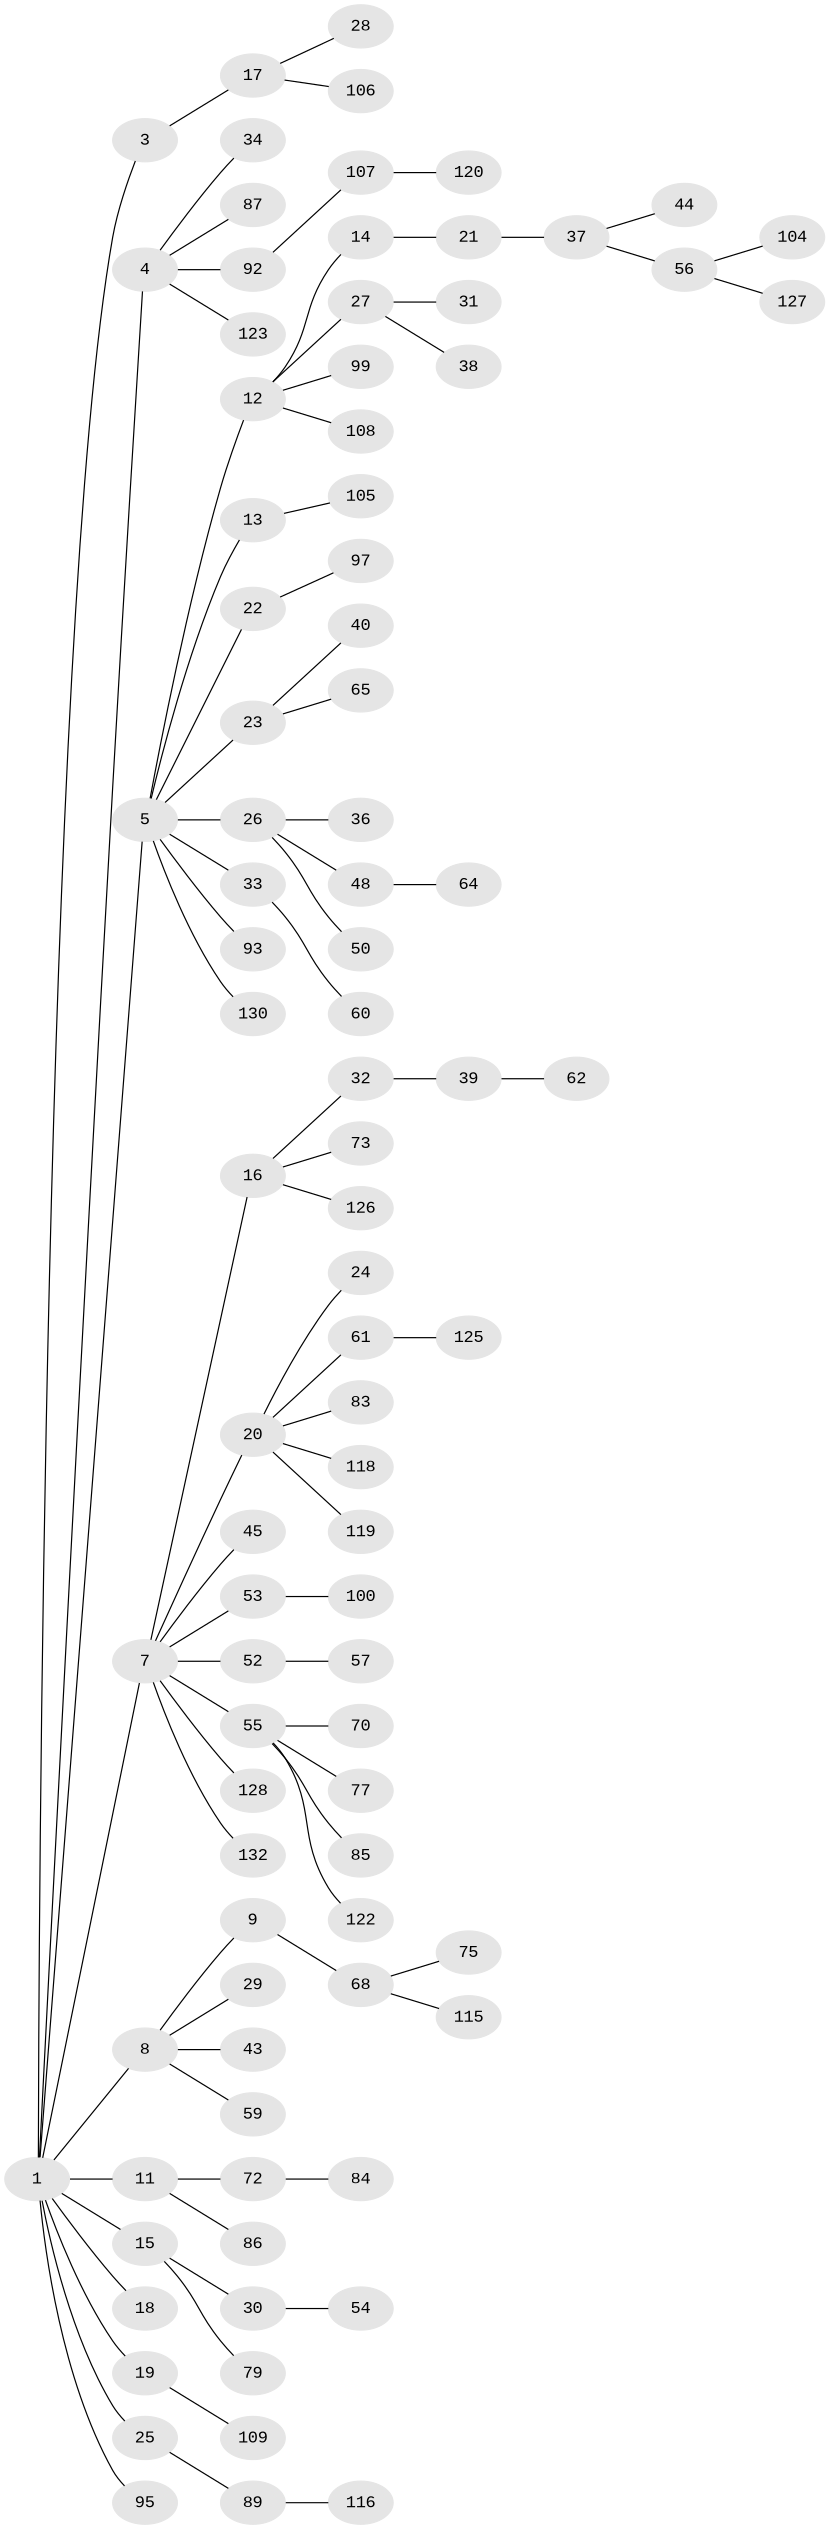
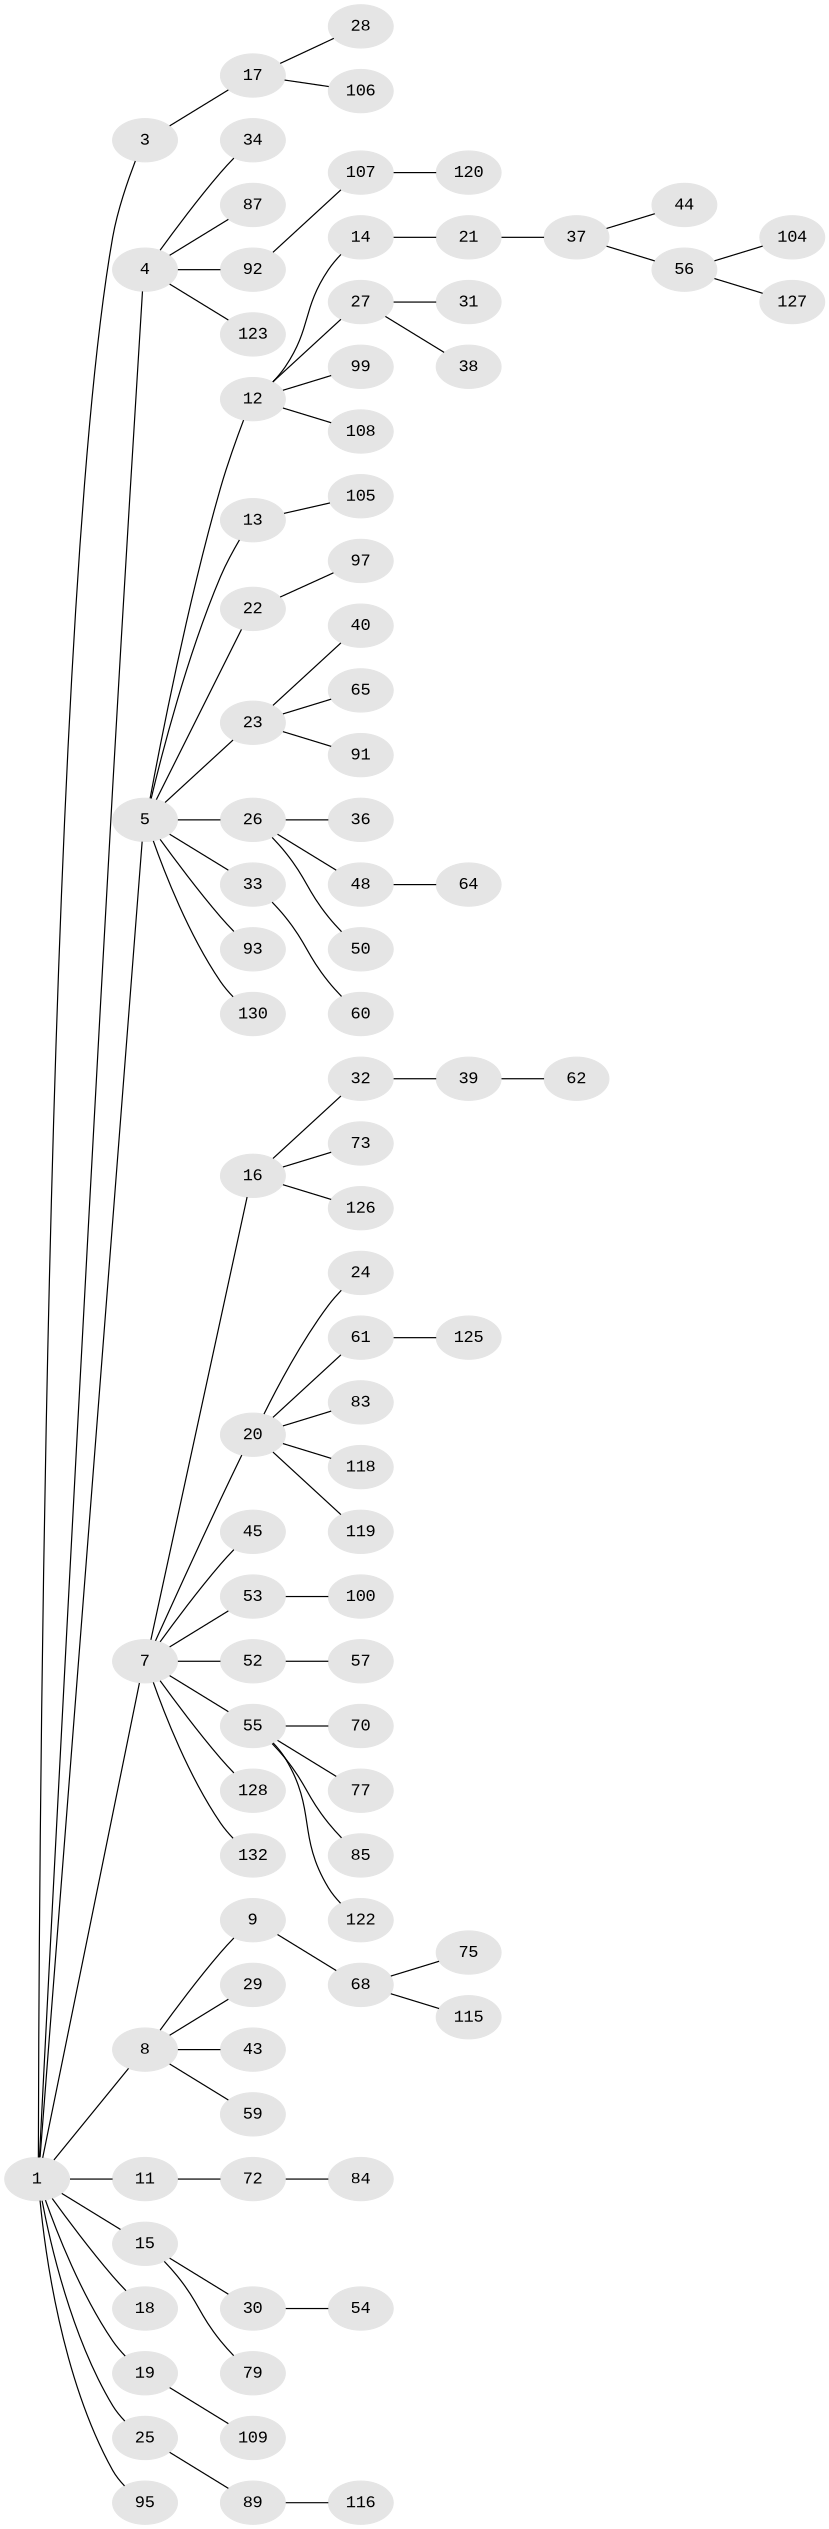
none -> (361, 755)
(253, 2244) -> none
